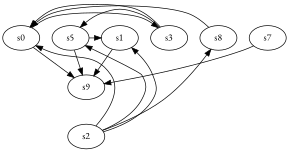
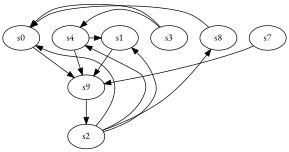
(92, 13) -> none
(71, 38) -> (71, 38)
none -> (86, 109)
